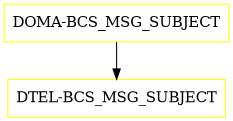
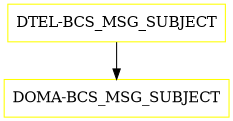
(117, 56) -> (117, 56)
